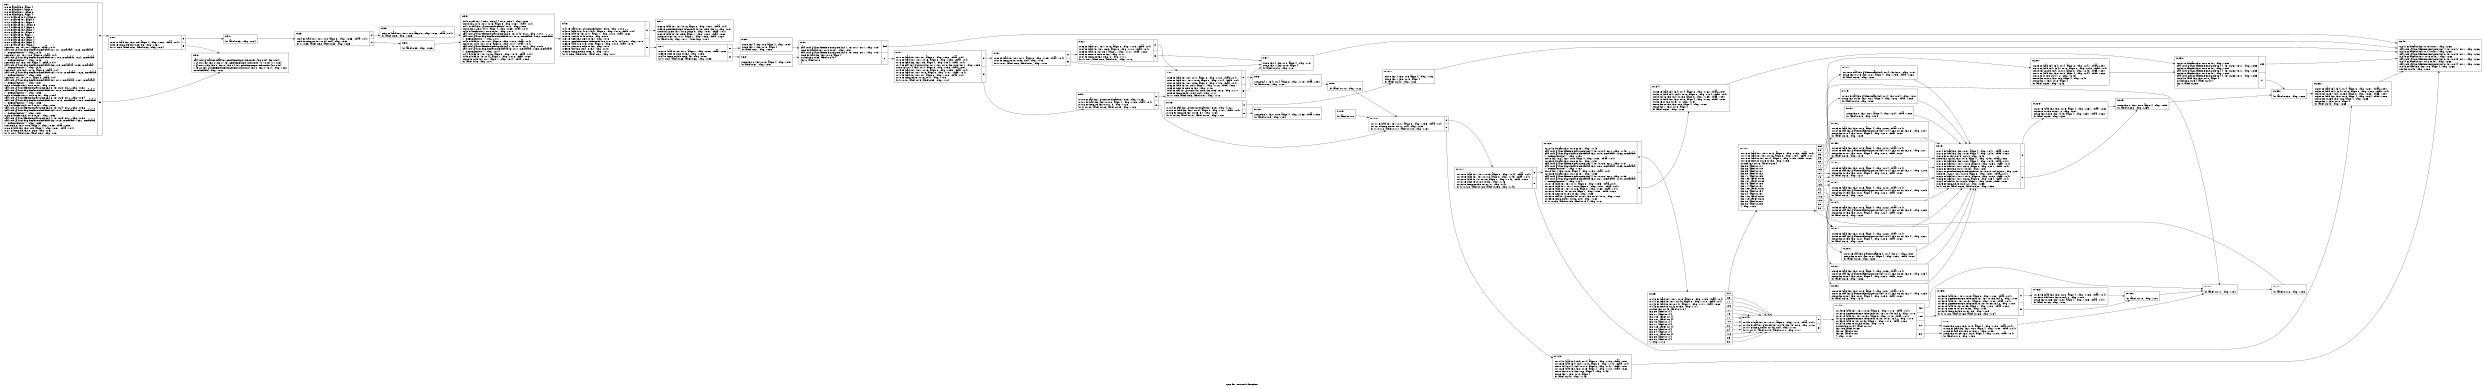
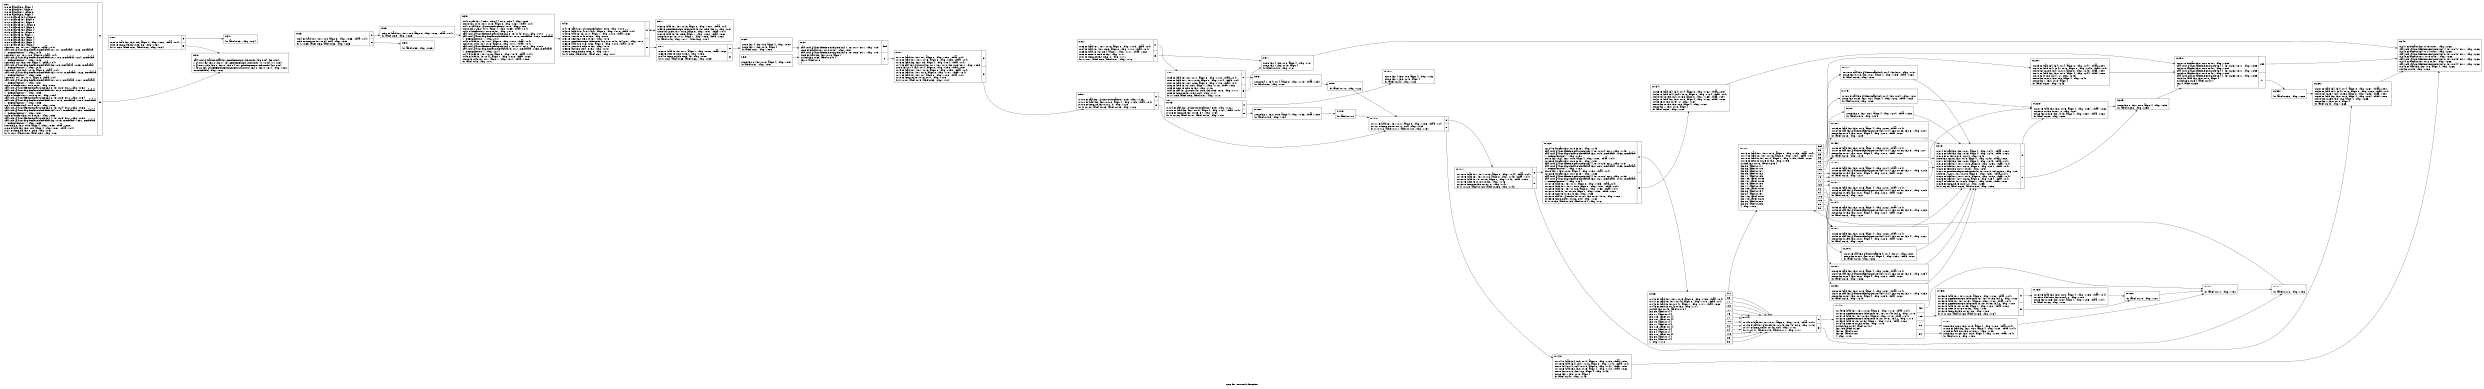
none -> (653, 30)
(1642, 35) -> none
(104, 36) -> none
(275, 39) -> none
(446, 43) -> none
(1914, 48) -> none
(735, 57) -> none
(1031, 58) -> none
(2060, 89) -> (1829, 121)
(1161, 97) -> (1163, 99)
(2219, 99) -> (2168, 93)
none -> (1328, 114)
(1945, 118) -> (1974, 103)
(1927, 179) -> (1956, 126)
(1936, 196) -> none
none -> (2052, 343)
